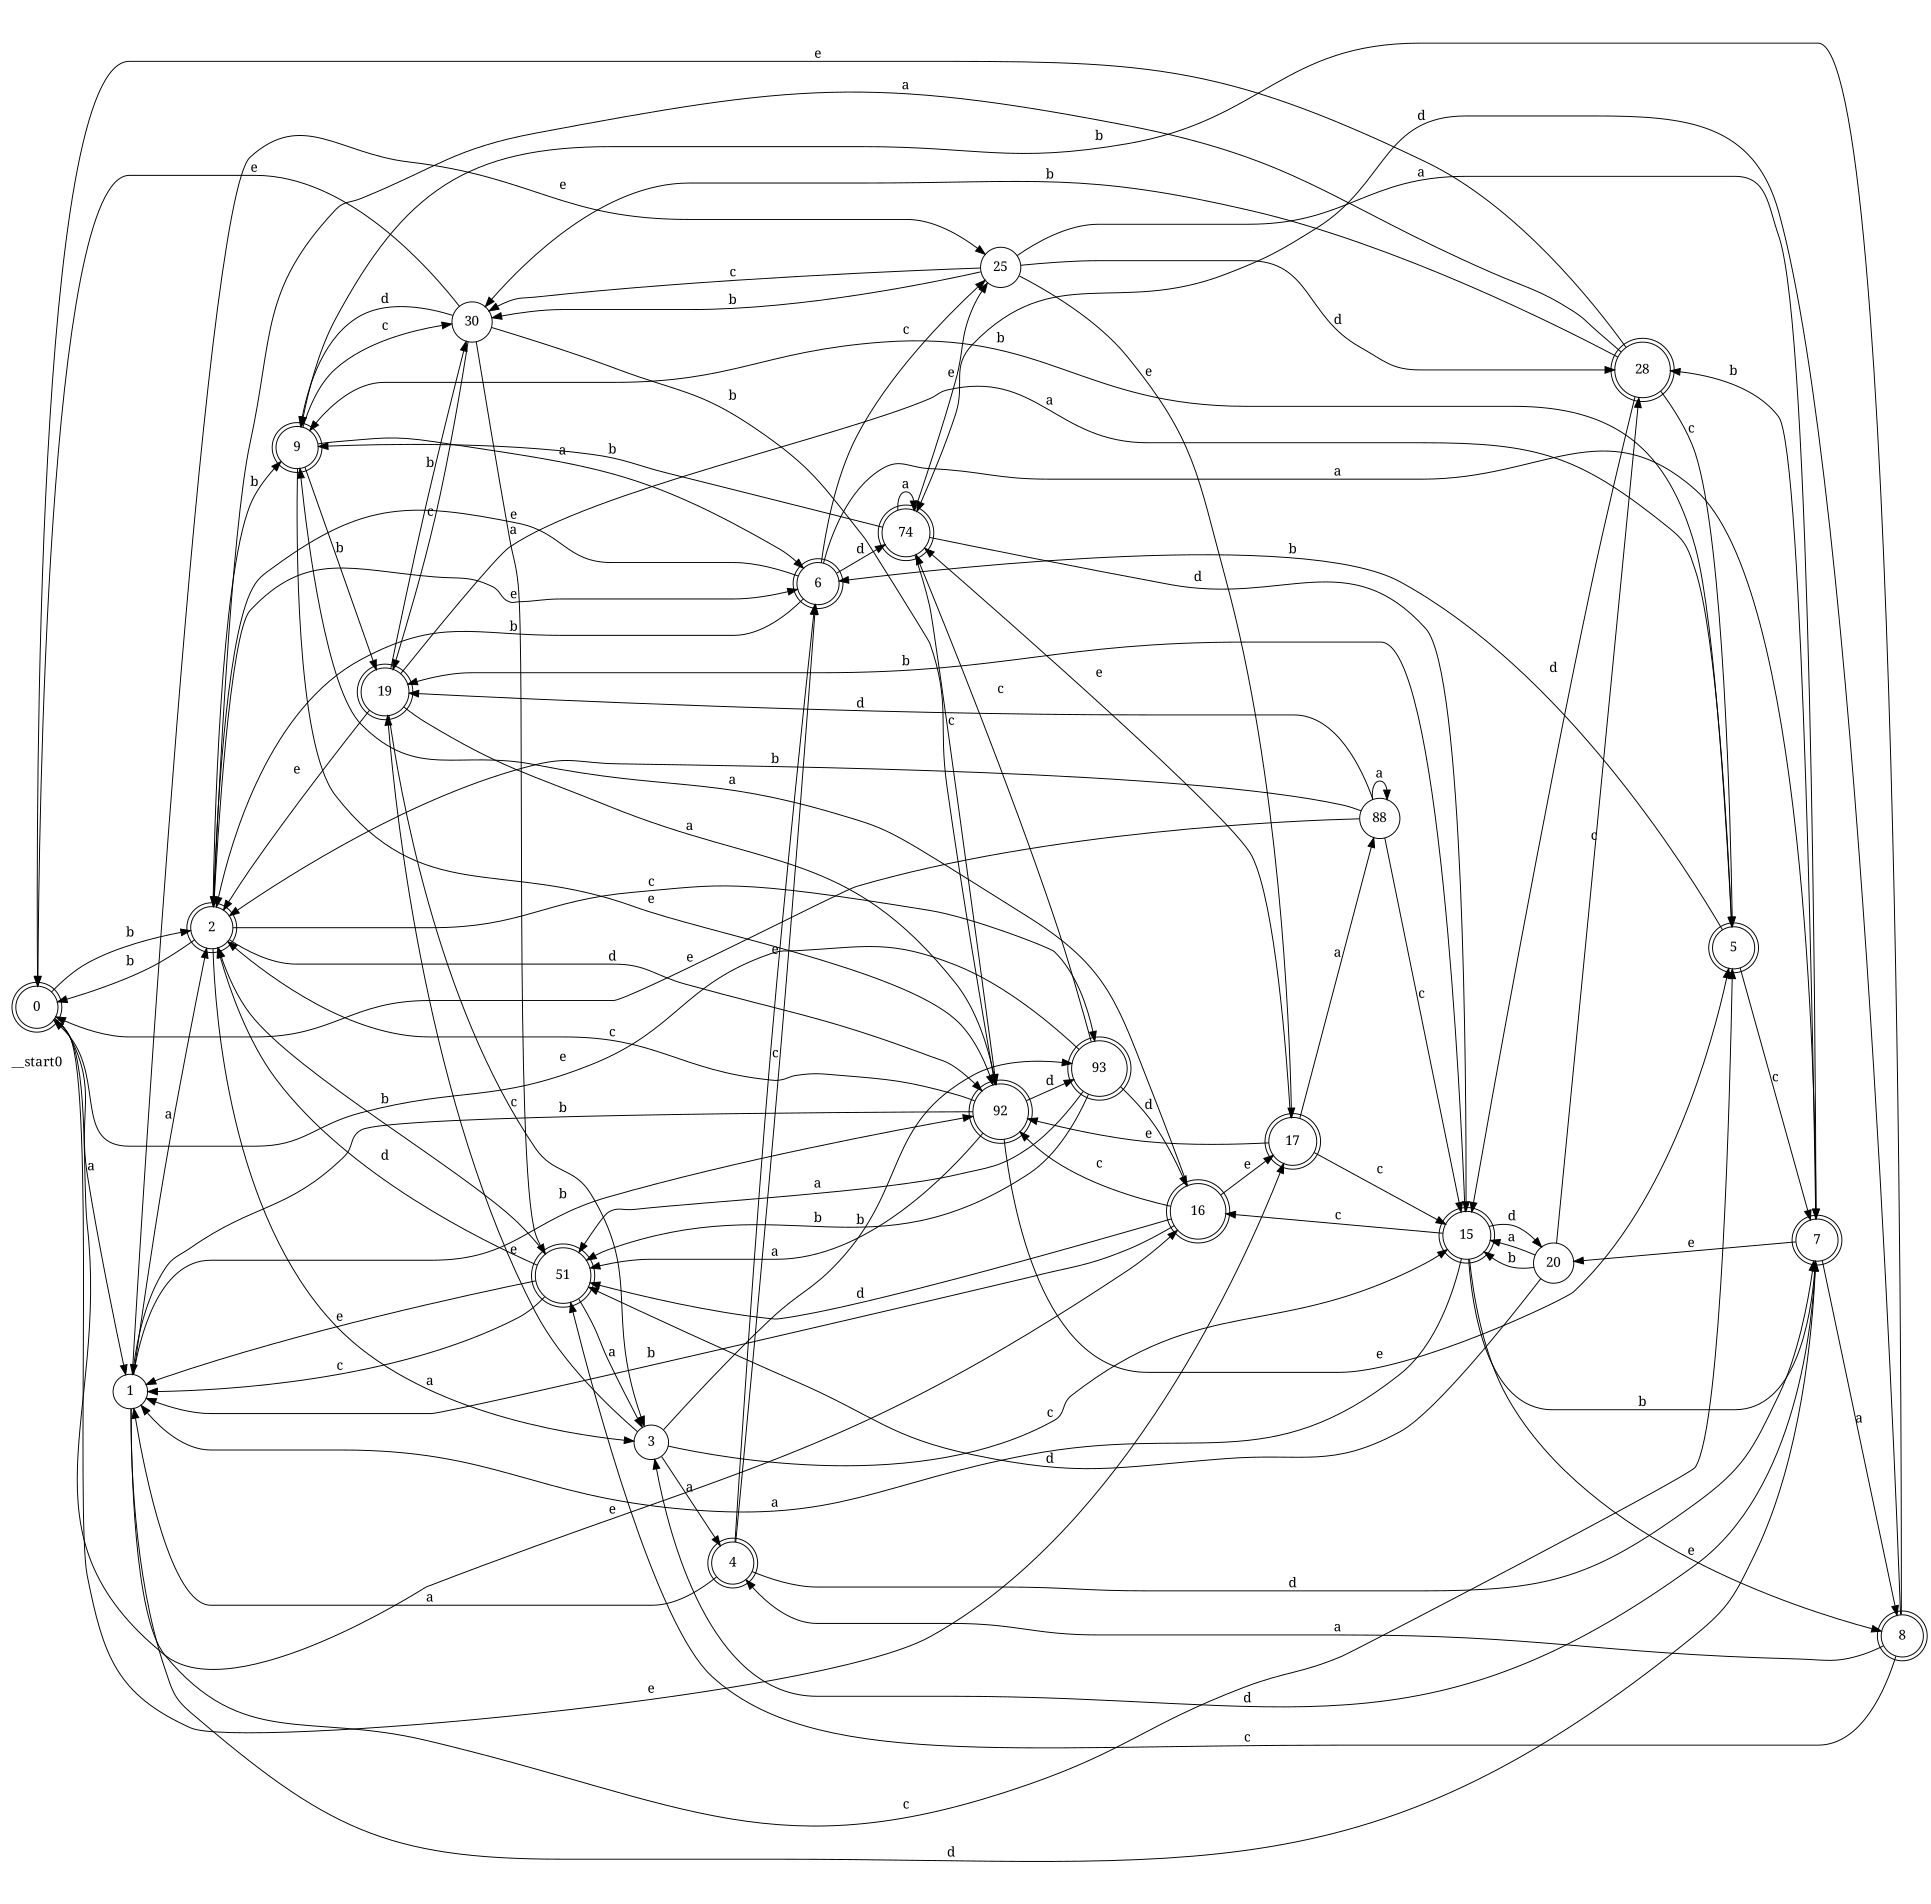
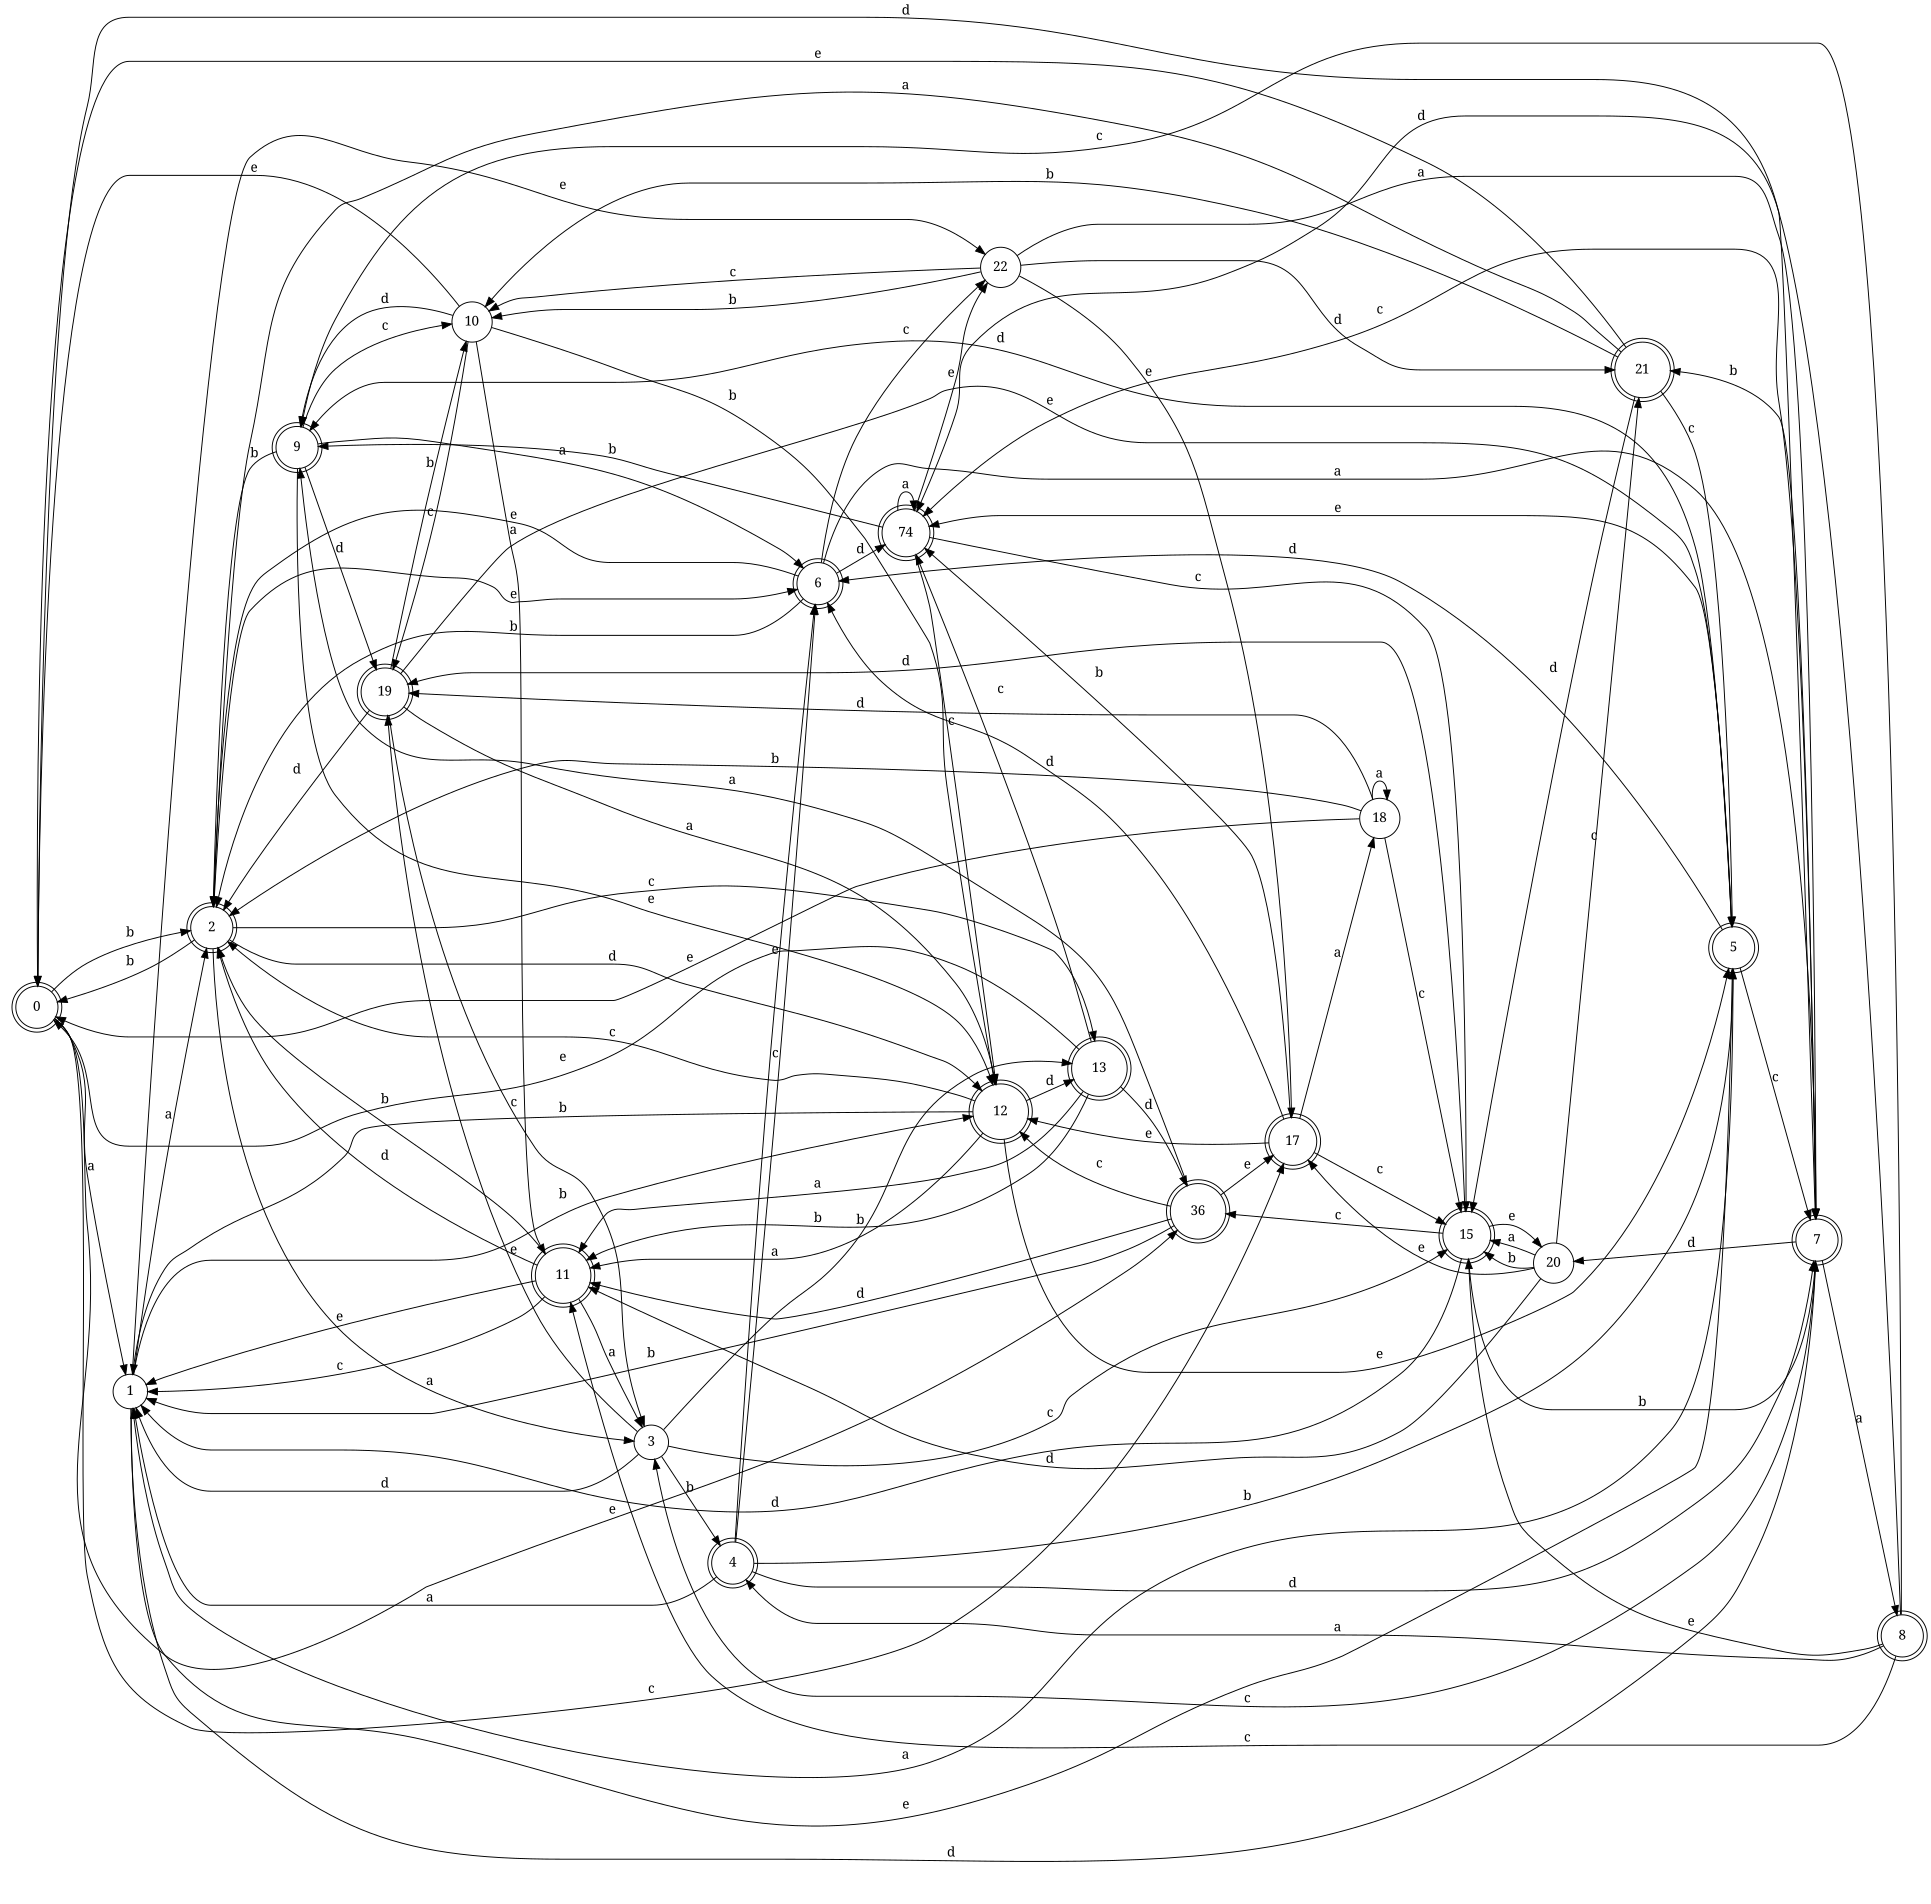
none -> (992, 24)
(1099, 137) -> (1099, 137)
(1001, 267) -> (1001, 267)
none -> (1777, 289)
(472, 322) -> (472, 322)
(1001, 339) -> (1001, 339)
(1643, 370) -> (1643, 370)
(1050, 401) -> (1050, 401)
none -> (1500, 516)
(340, 549) -> (340, 549)
(1293, 550) -> (1293, 550)
(1198, 577) -> (1198, 577)
(906, 662) -> (906, 662)
(1099, 673) -> (1099, 673)
(223, 683) -> (223, 666)
(297, 770) -> (297, 770)
none -> (1108, 816)
(1380, 818) -> (1380, 818)
(37, 1063) -> none
(1099, 1069) -> (1099, 1069)
(1001, 1112) -> (1001, 1112)
(1198, 1211) -> (1198, 1211)
(1512, 1217) -> (1512, 1217)
(1691, 1243) -> (1691, 1243)
none -> (1411, 1252)
(563, 1276) -> (563, 1276)
none -> (1384, 1459)
(690, 1488) -> (690, 1488)
none -> (375, 1491)
(775, 1503) -> (775, 1503)
(1608, 1506) -> (1584, 1581)
none -> (1065, 1662)
(651, 1689) -> (651, 1689)
(1247, 1699) -> (1247, 1699)
(906, 1805) -> (906, 1805)
